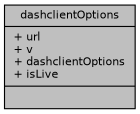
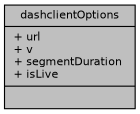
(70, 62) -> (68, 62)
